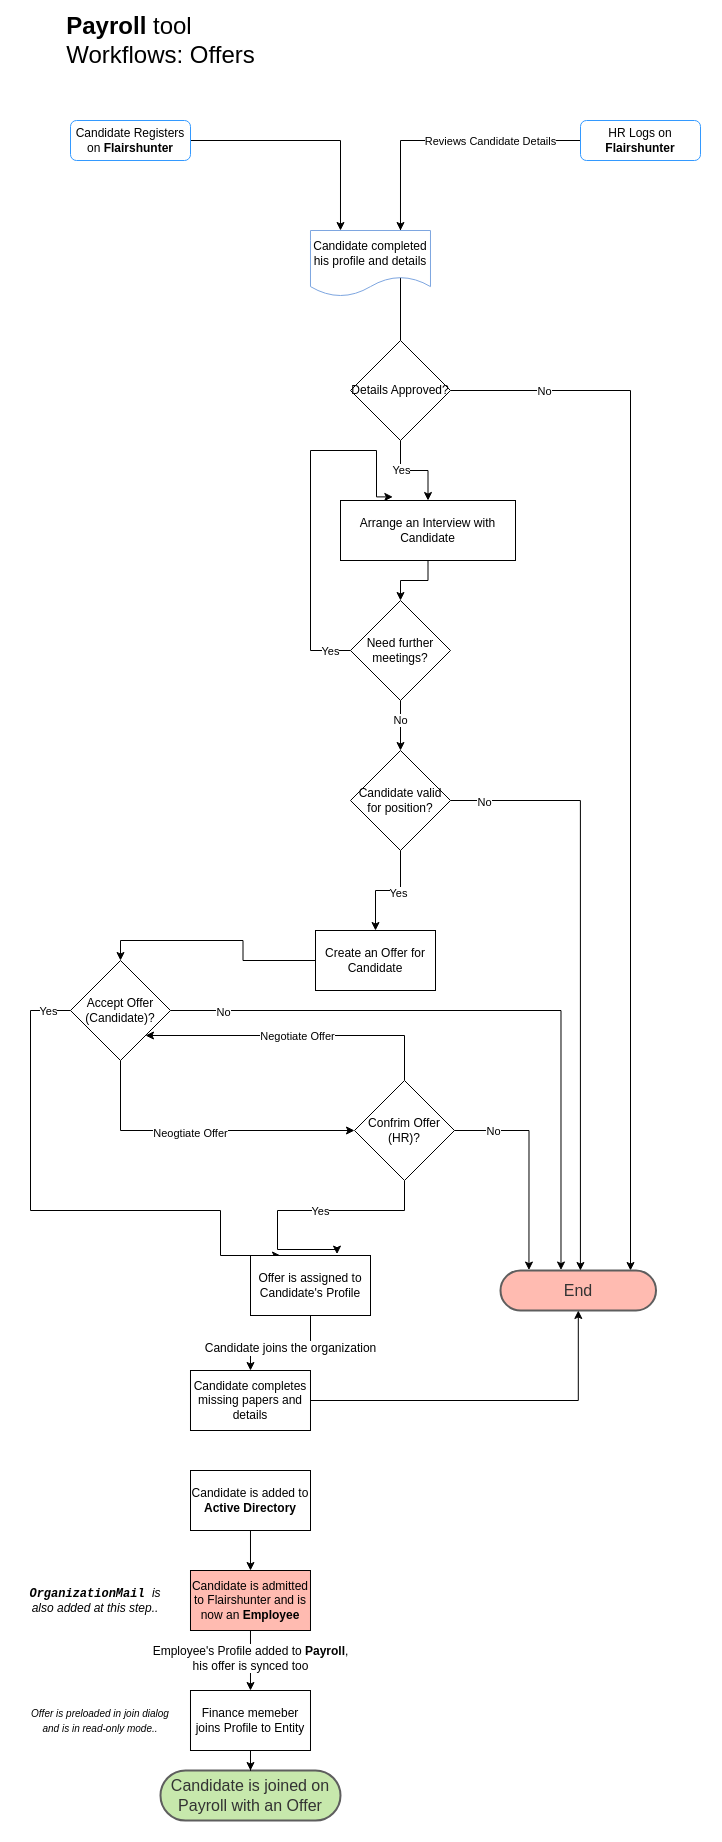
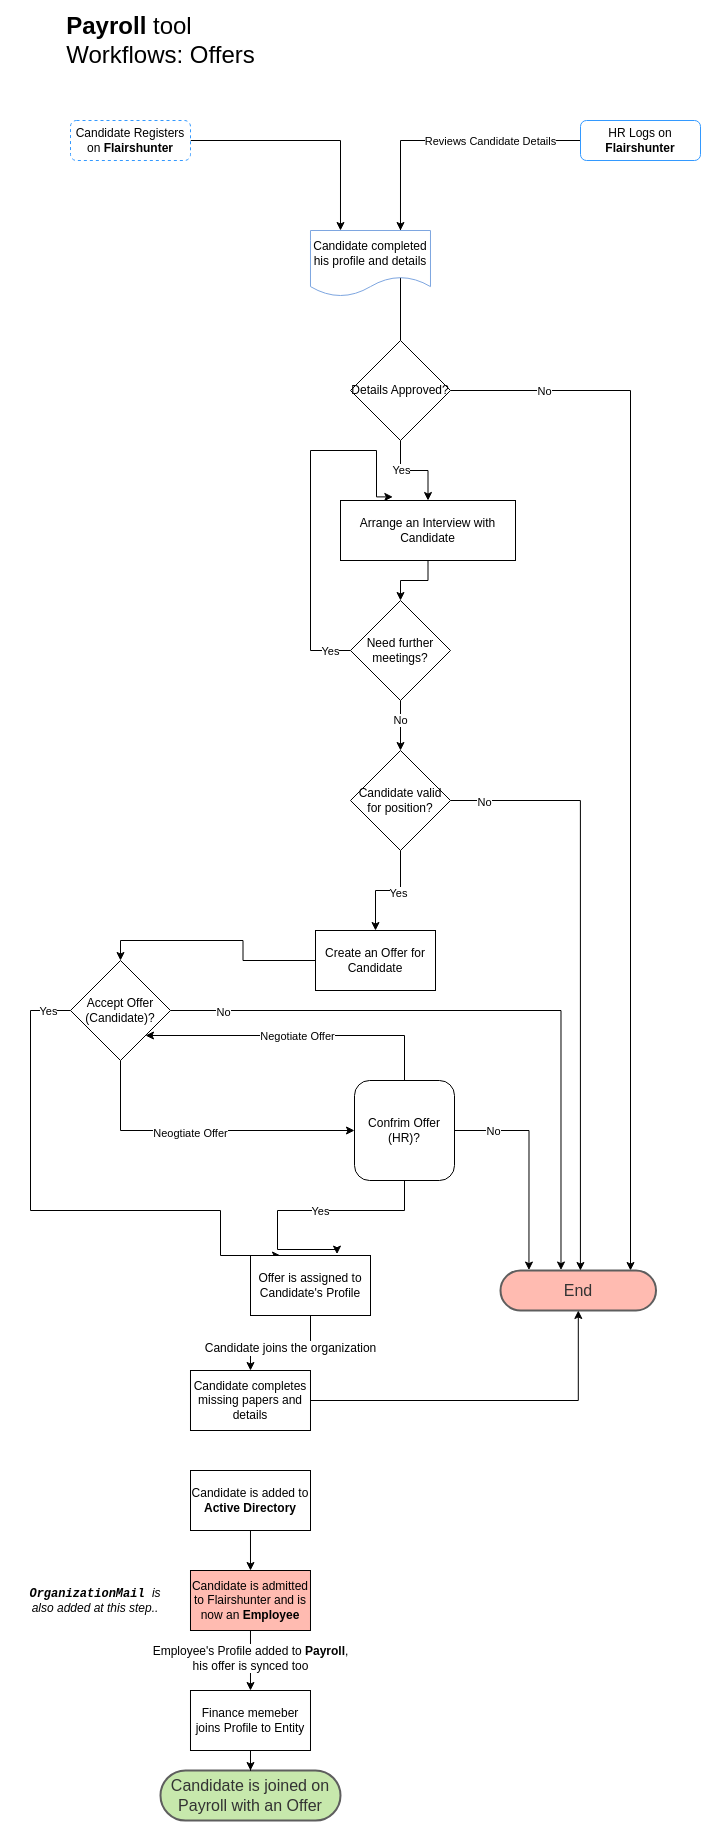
(131, 141) -> (131, 141)
(405, 1131) -> (405, 1131)
(101, 1721) -> none
